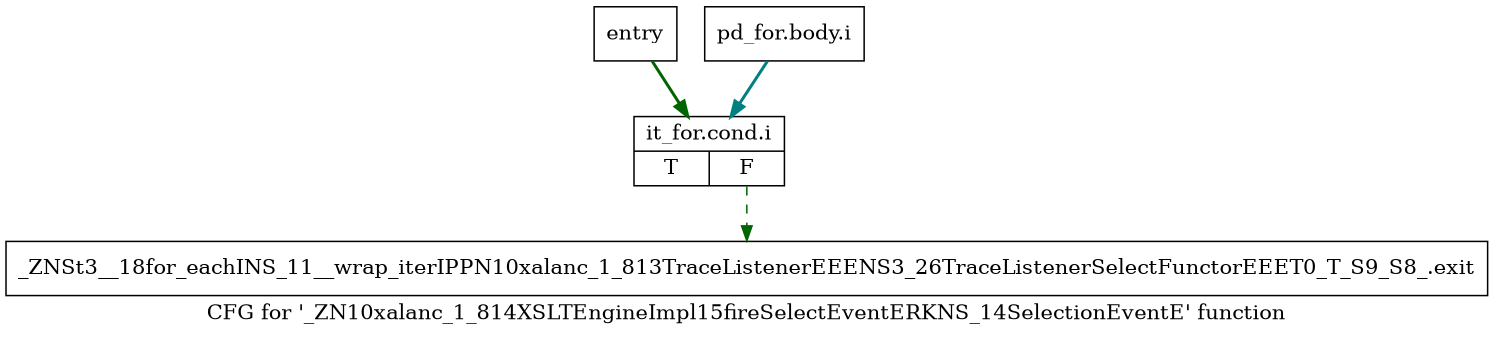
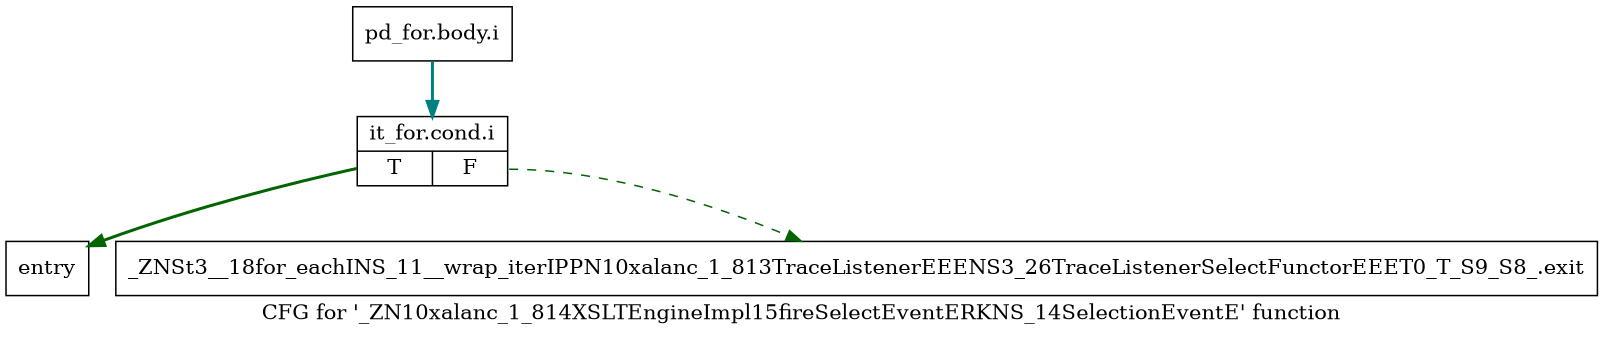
(666, 82) -> (229, 200)
